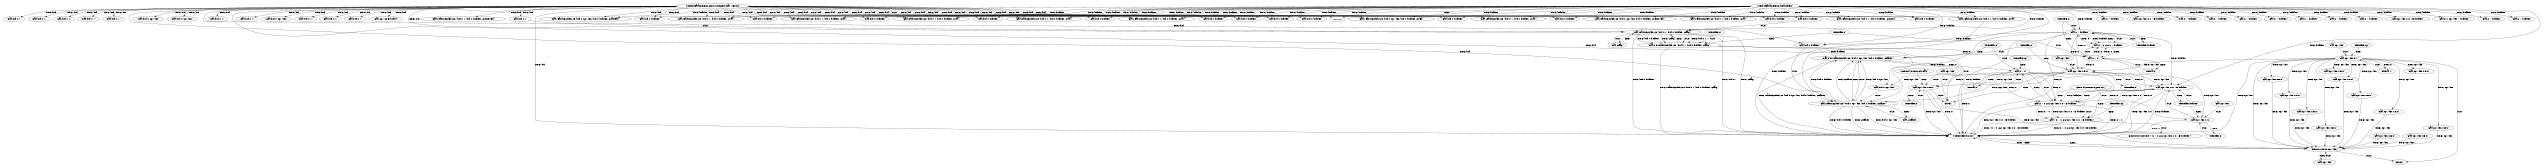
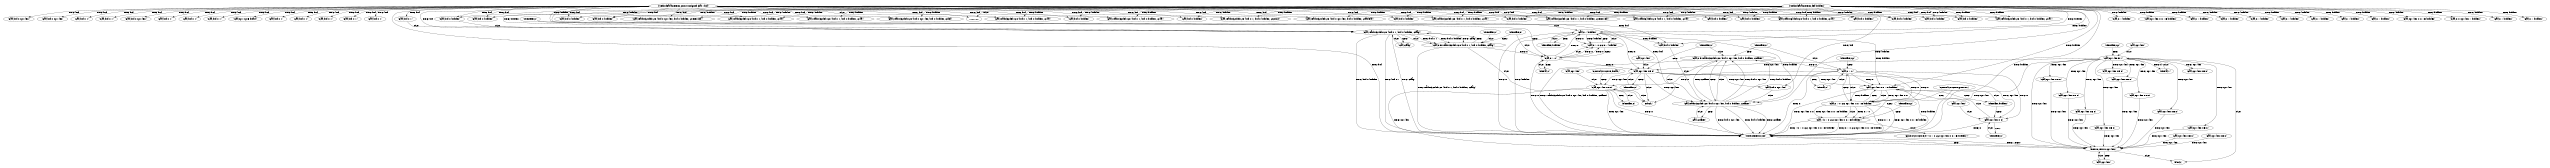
(713, 6) -> (683, 6)
none -> (1685, 8)
(1766, 75) -> (2068, 54)
